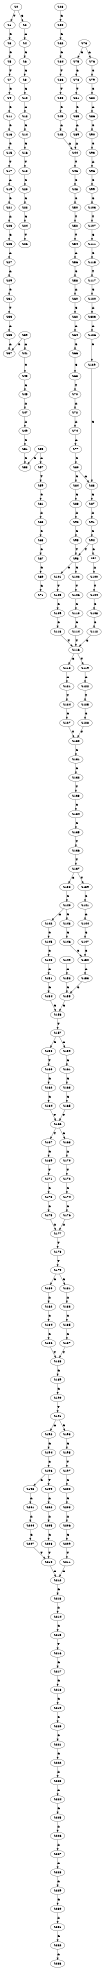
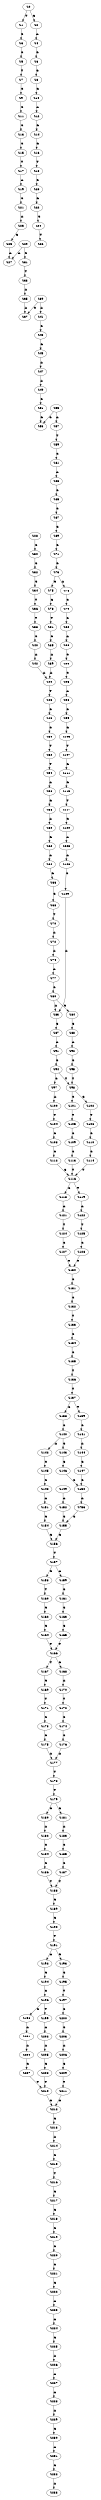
(9, 270) -> (18, 252)
(93, 422) -> (66, 951)
none -> (56, 562)
(85, 978) -> (81, 1507)
